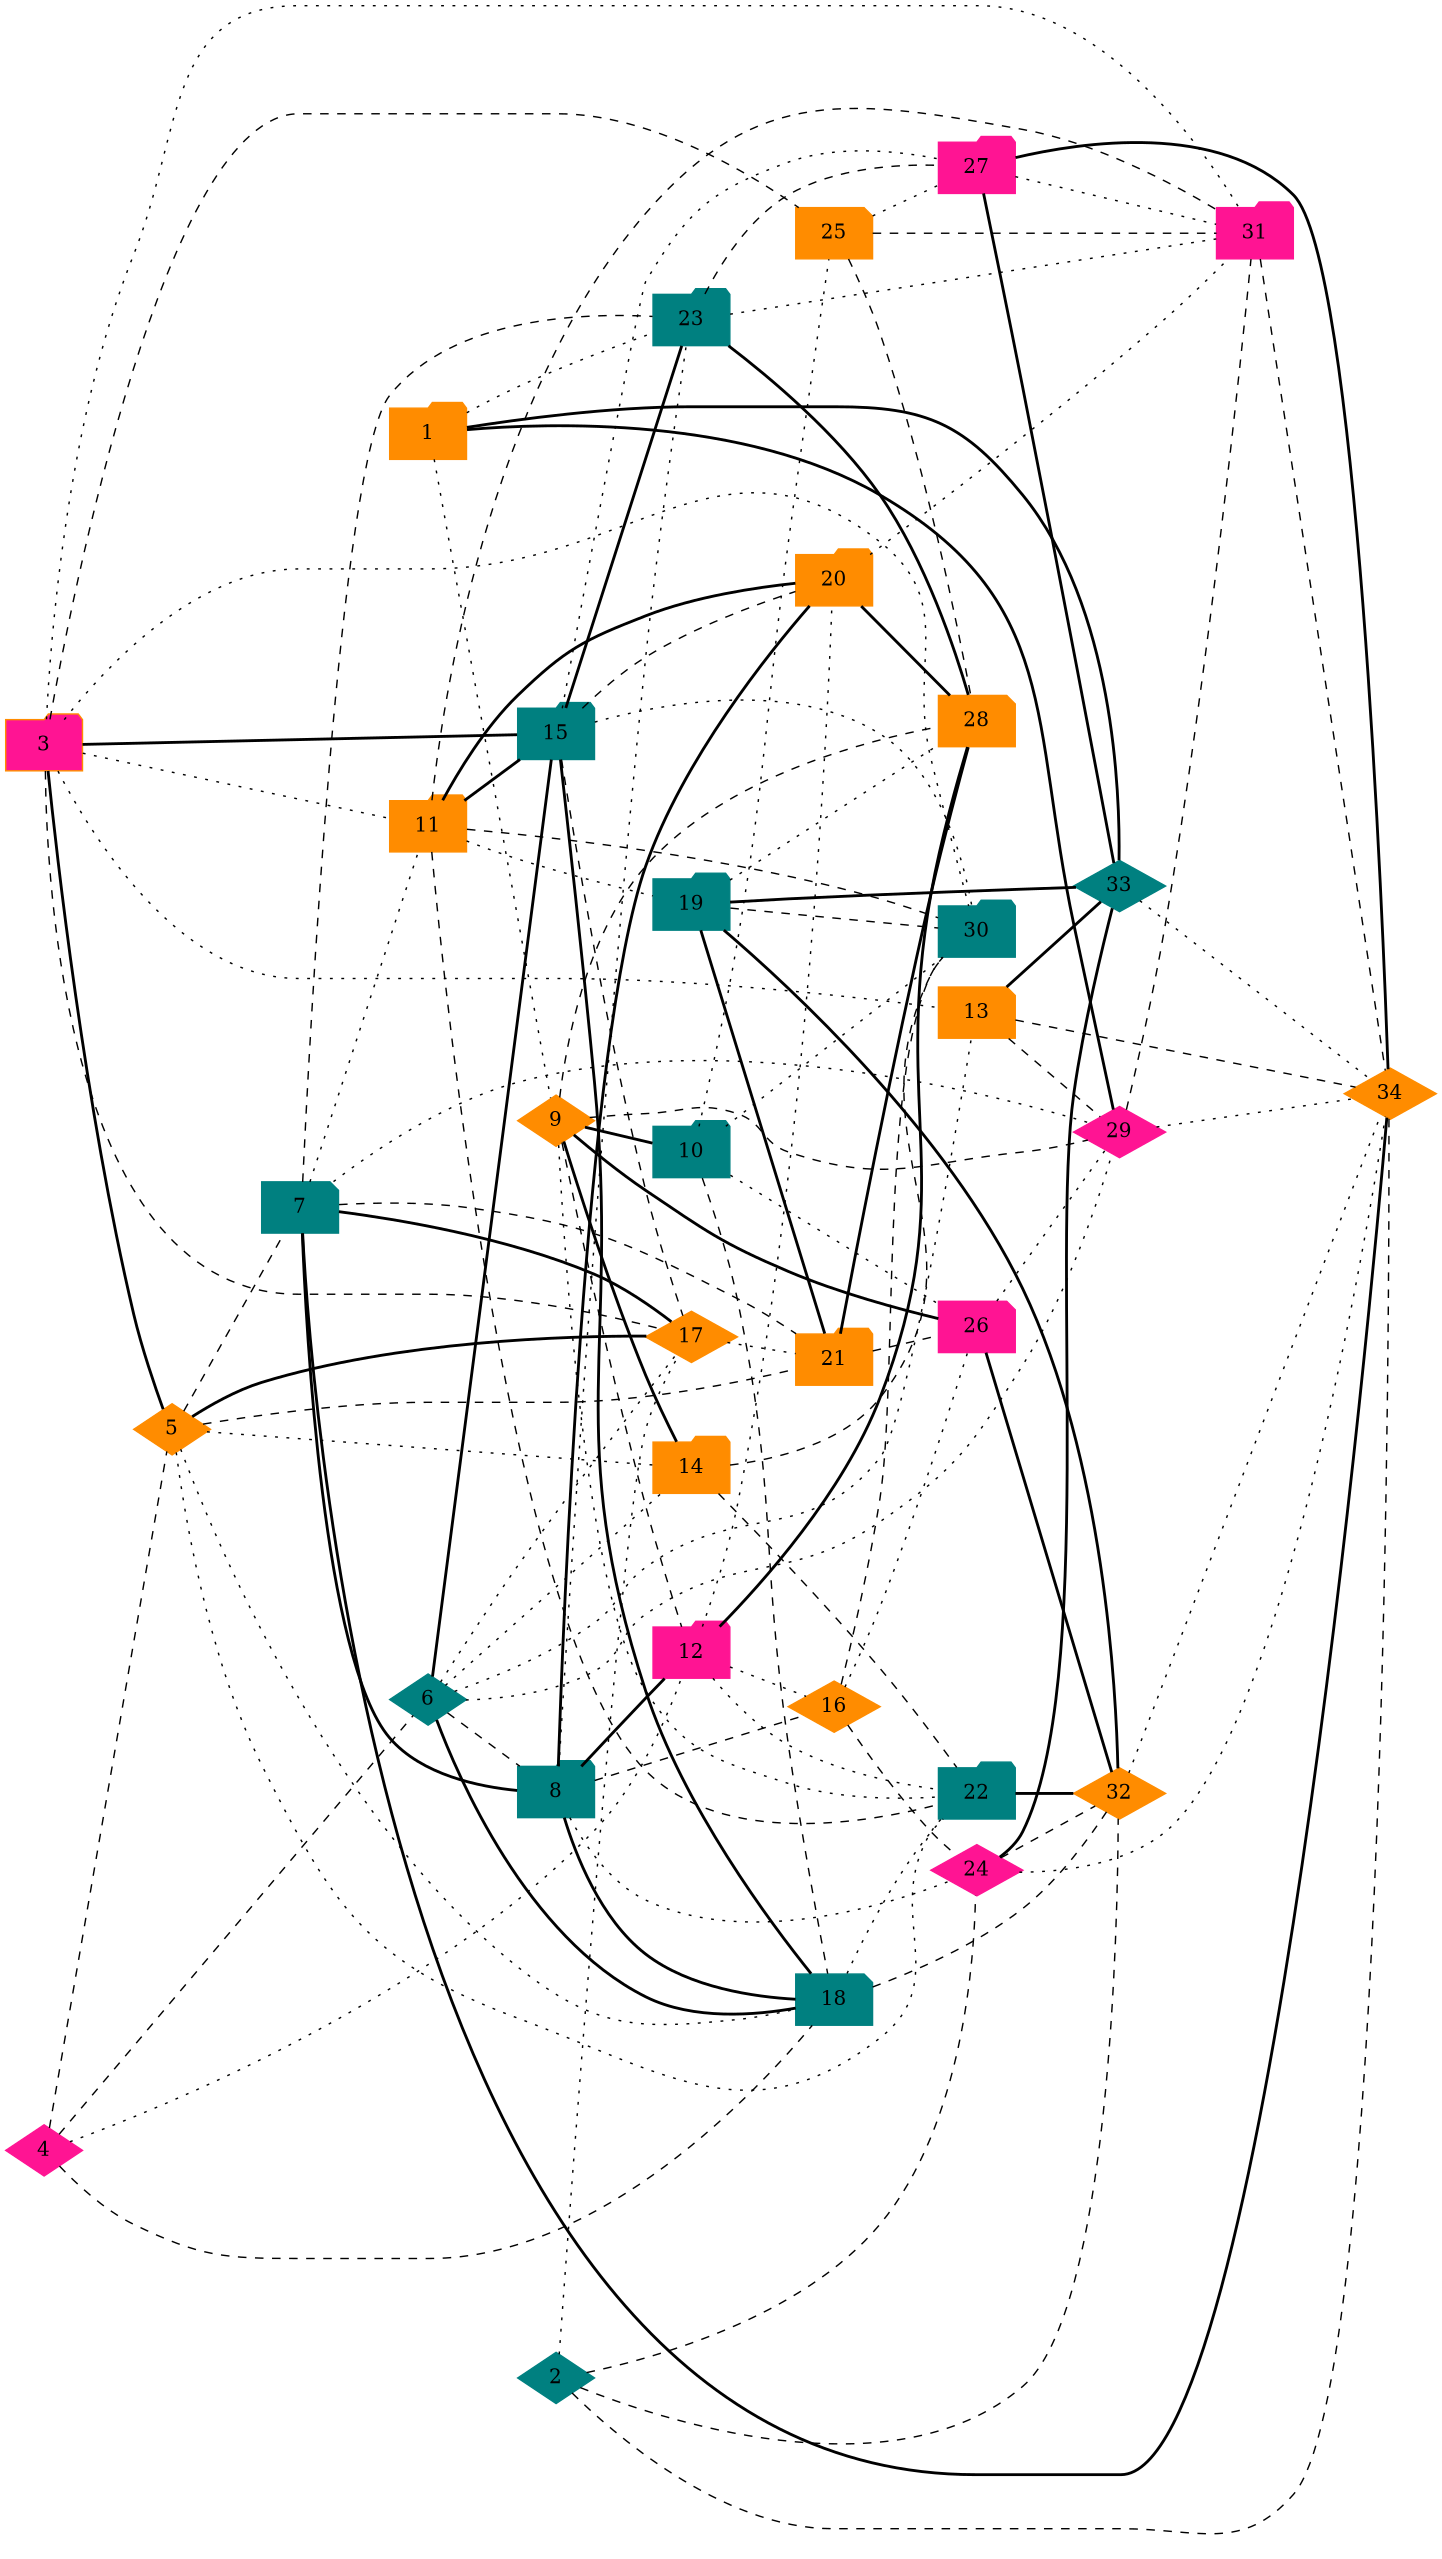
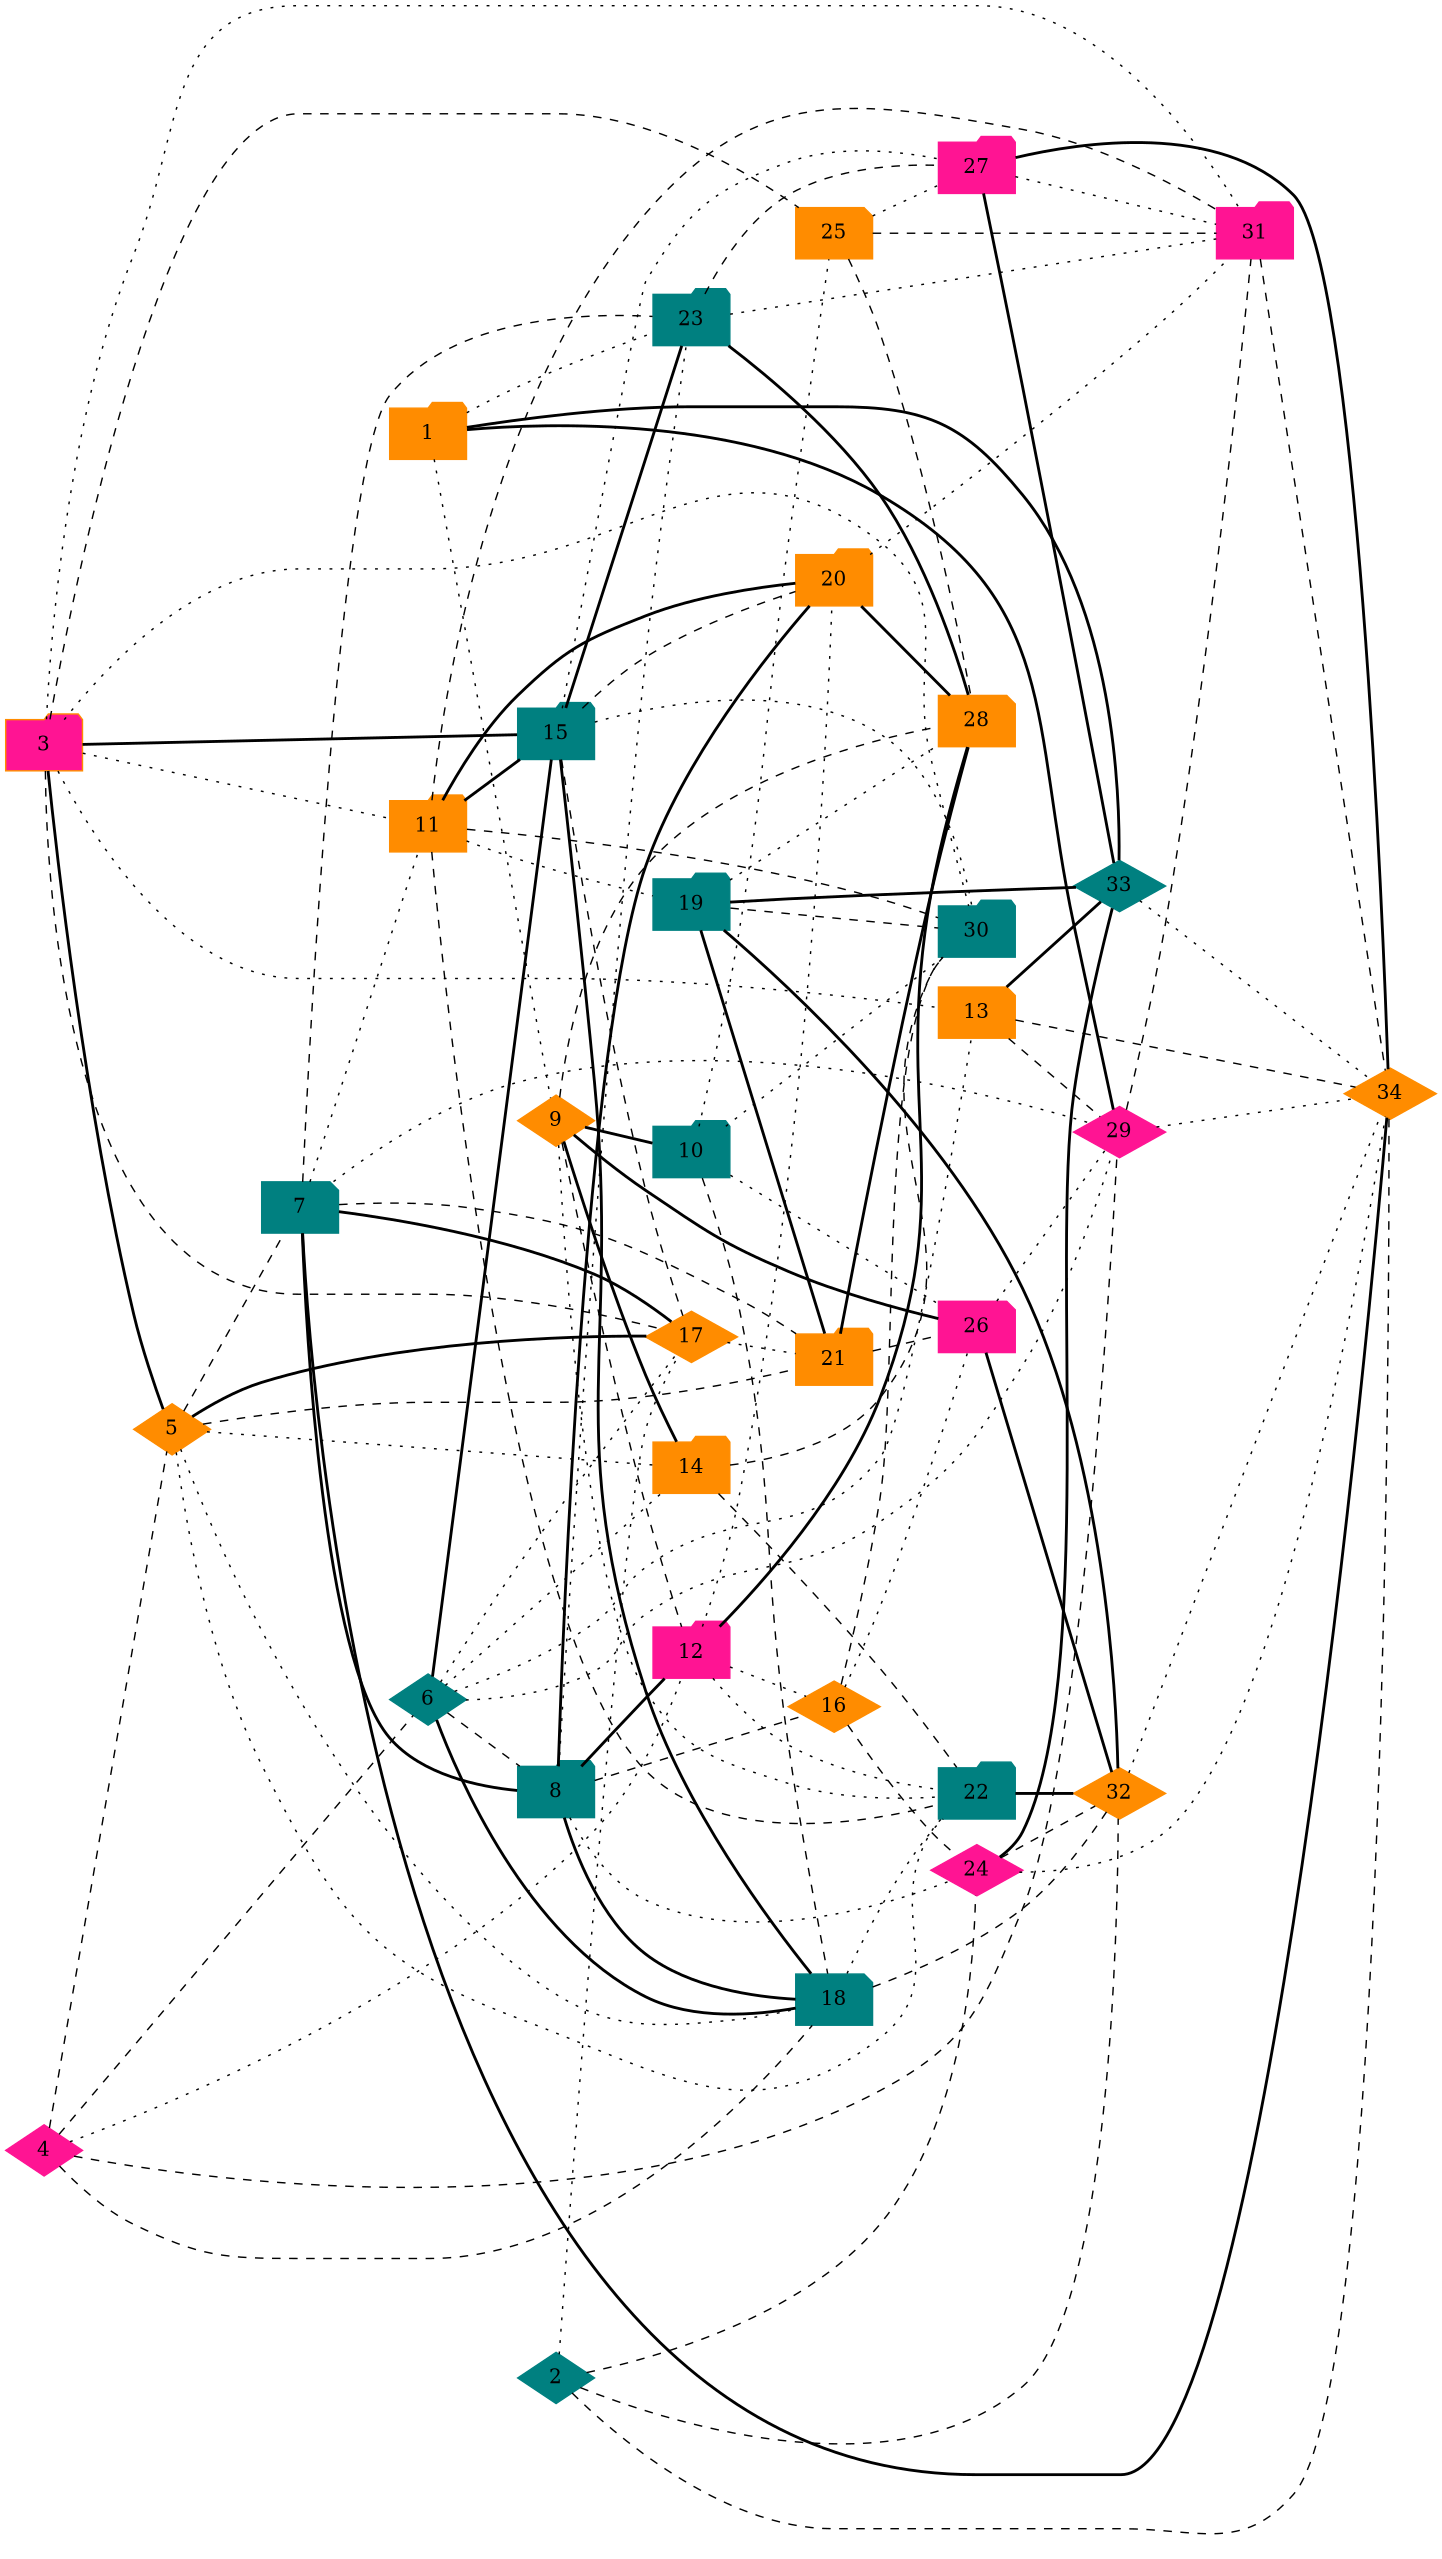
(832, 1164) -> (916, 2069)
